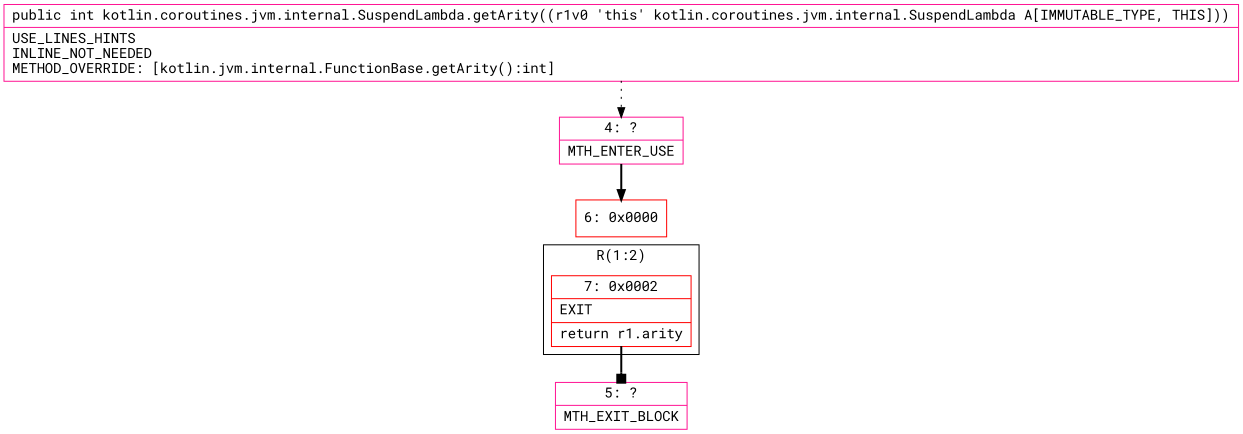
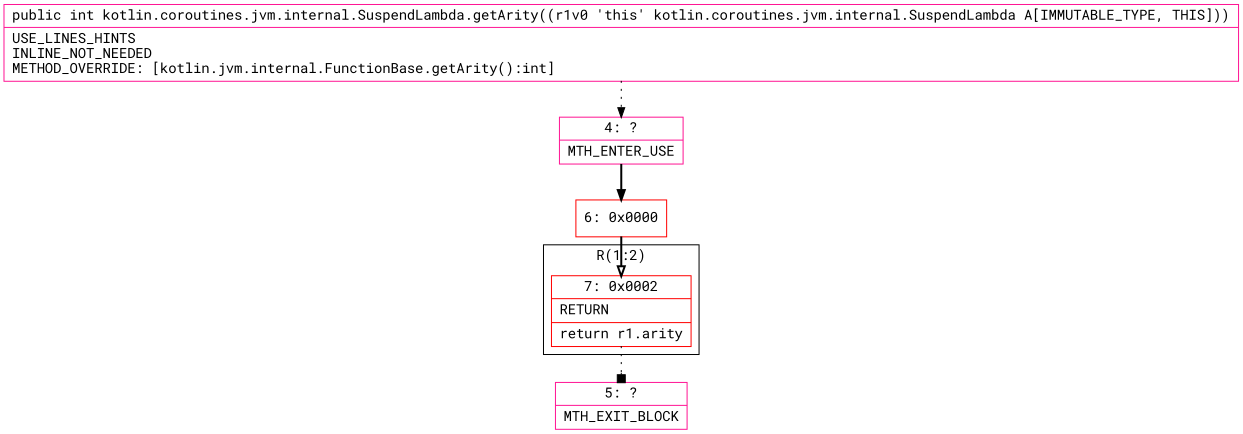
none -> (621, 251)
(576, 310) -> (584, 310)
(621, 361) -> (621, 361)
